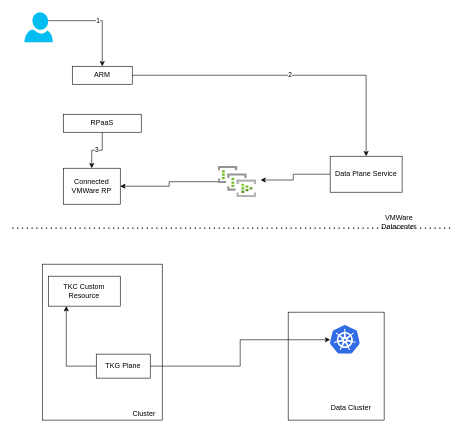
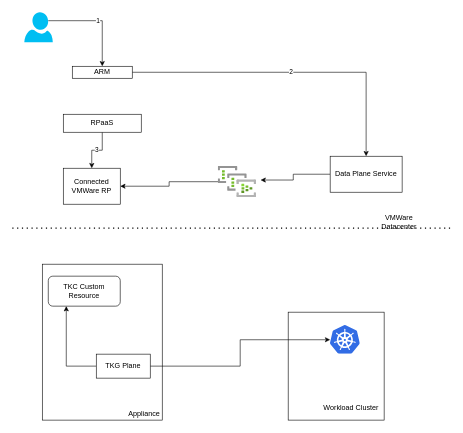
(102, 75) -> (102, 72)
(84, 291) -> (84, 291)
(351, 408) -> (351, 408)
(144, 414) -> (144, 414)
